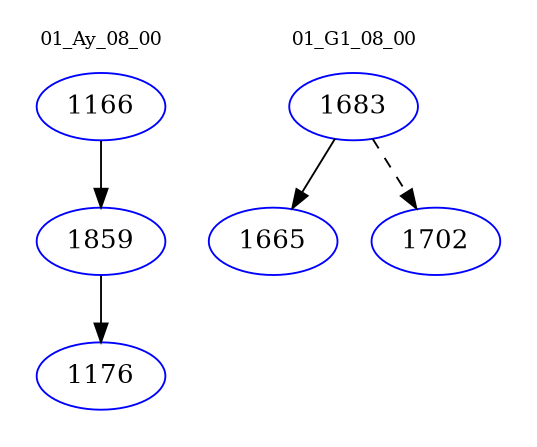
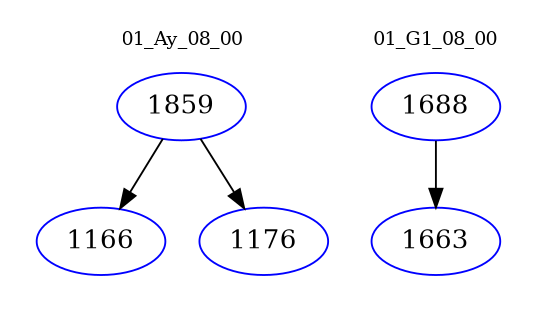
(354, 107) -> (436, 107)
(101, 165) -> (146, 165)
(273, 241) -> (436, 241)
(436, 241) -> none
